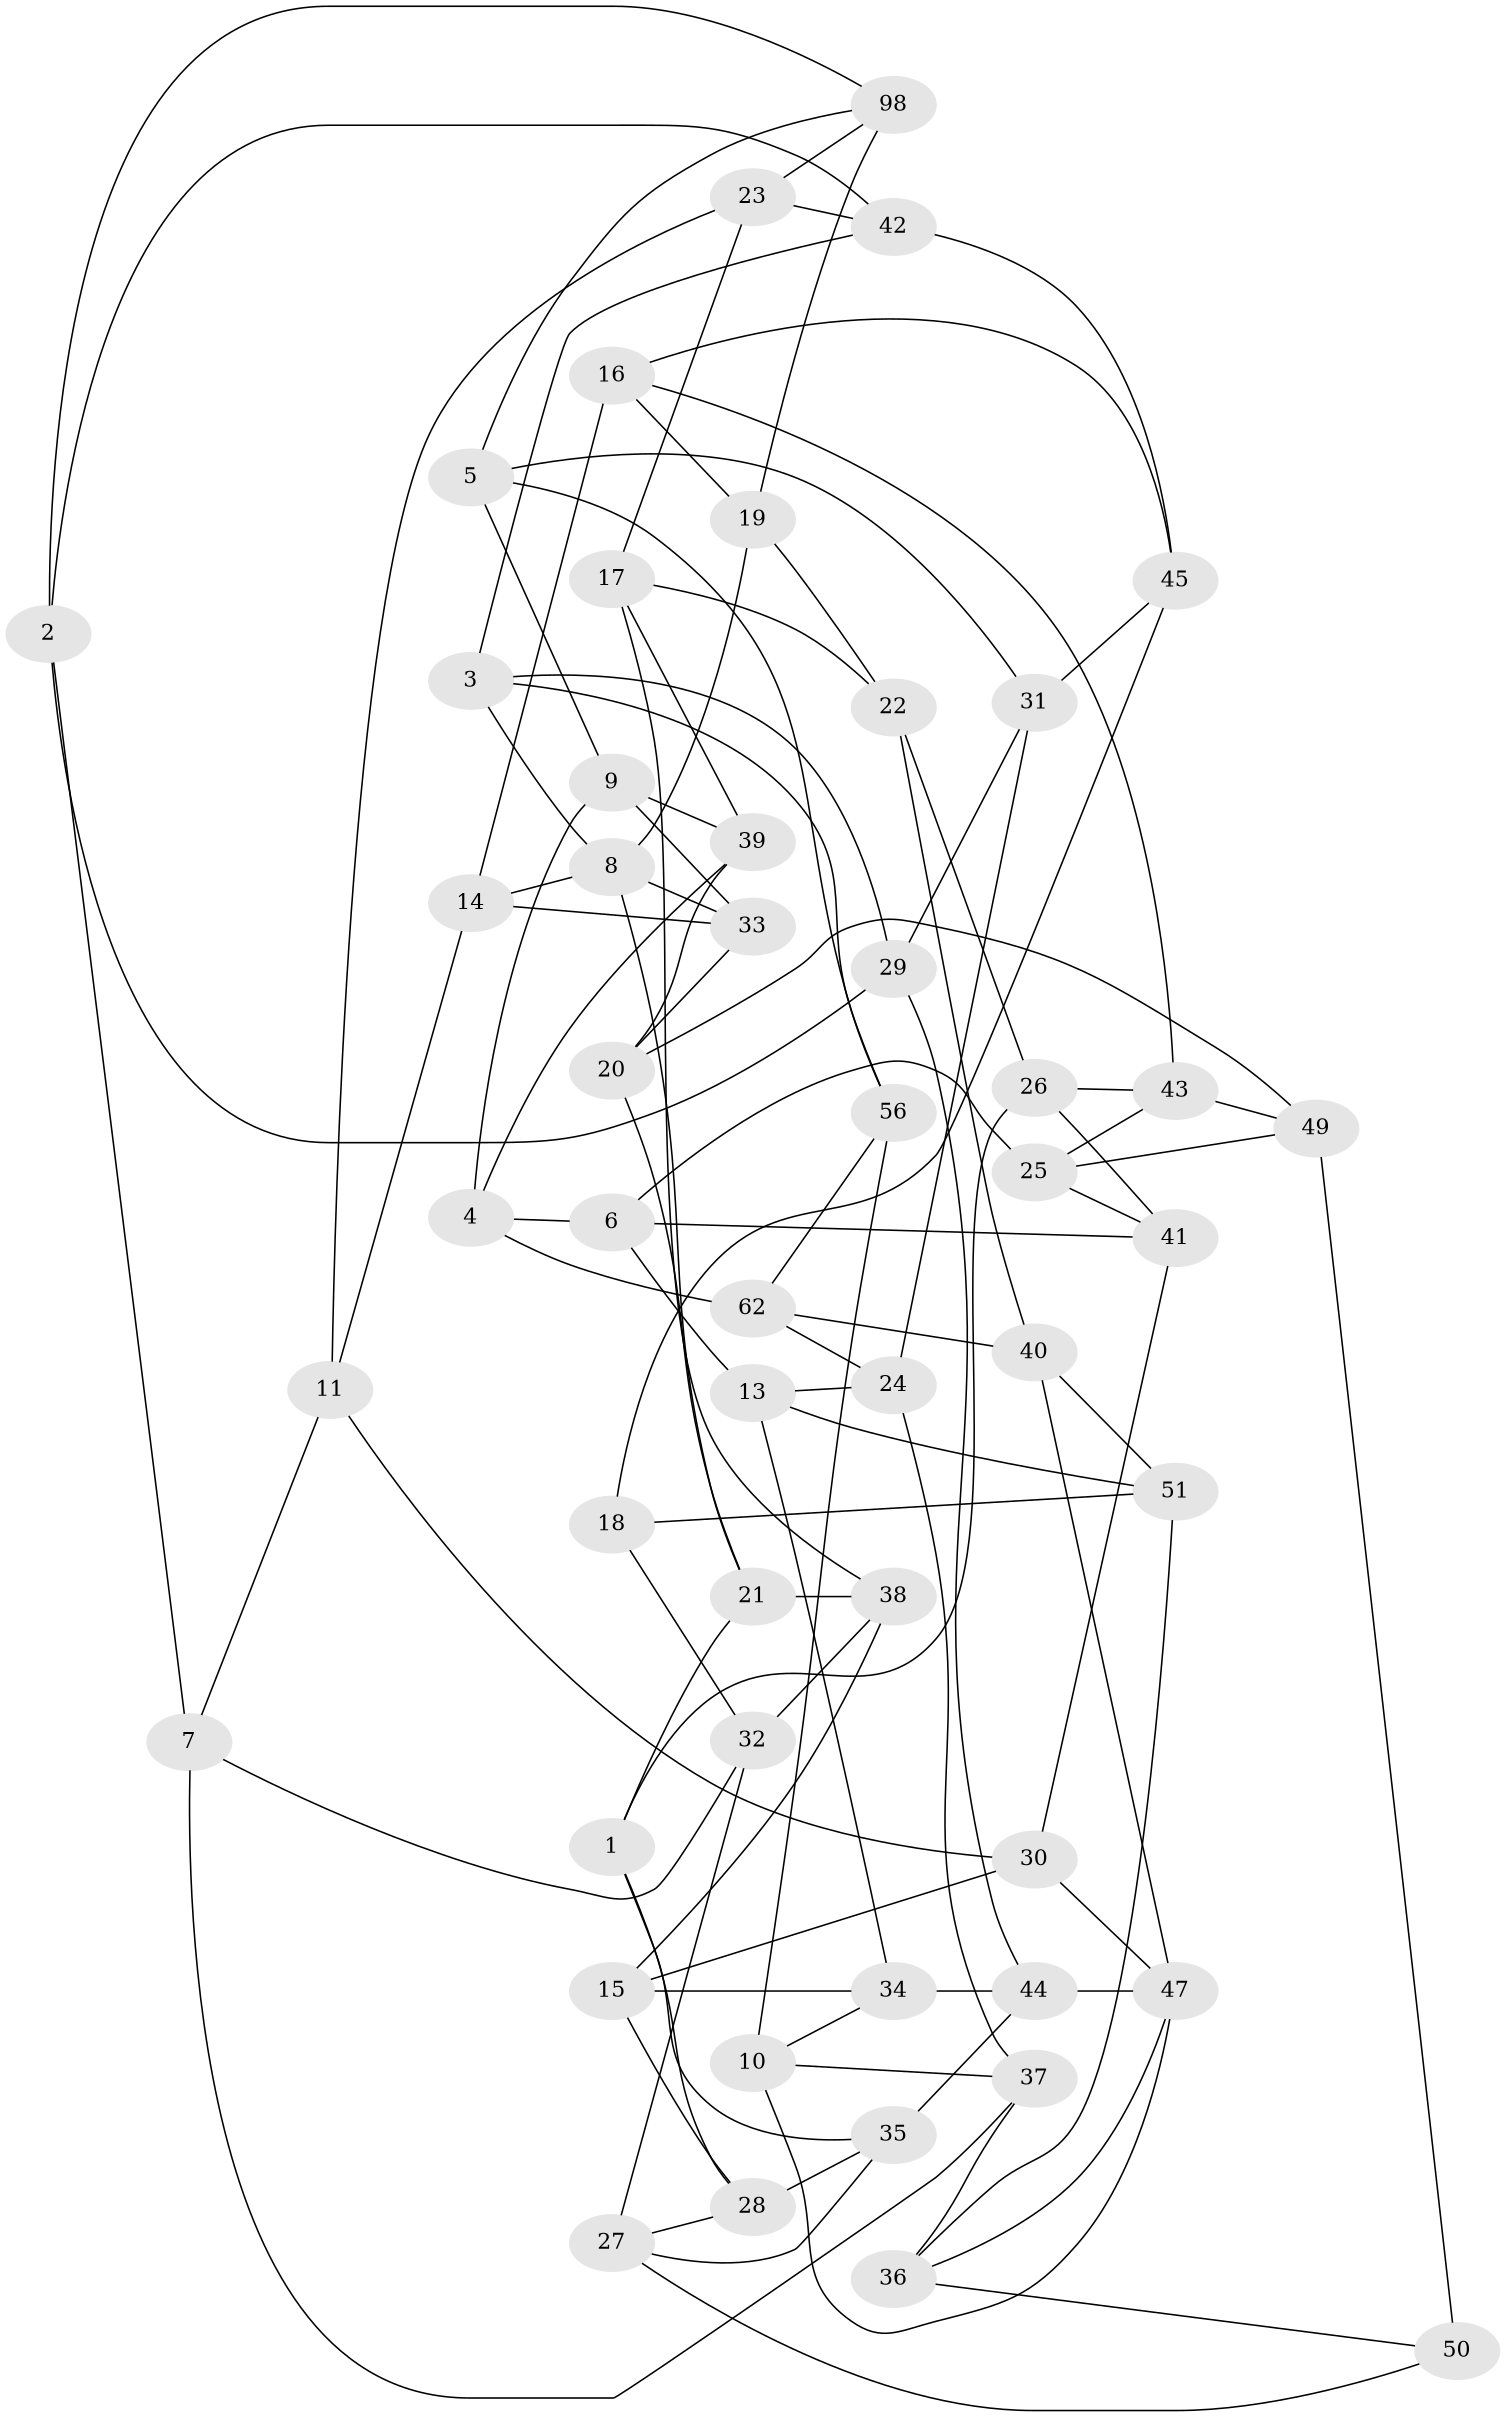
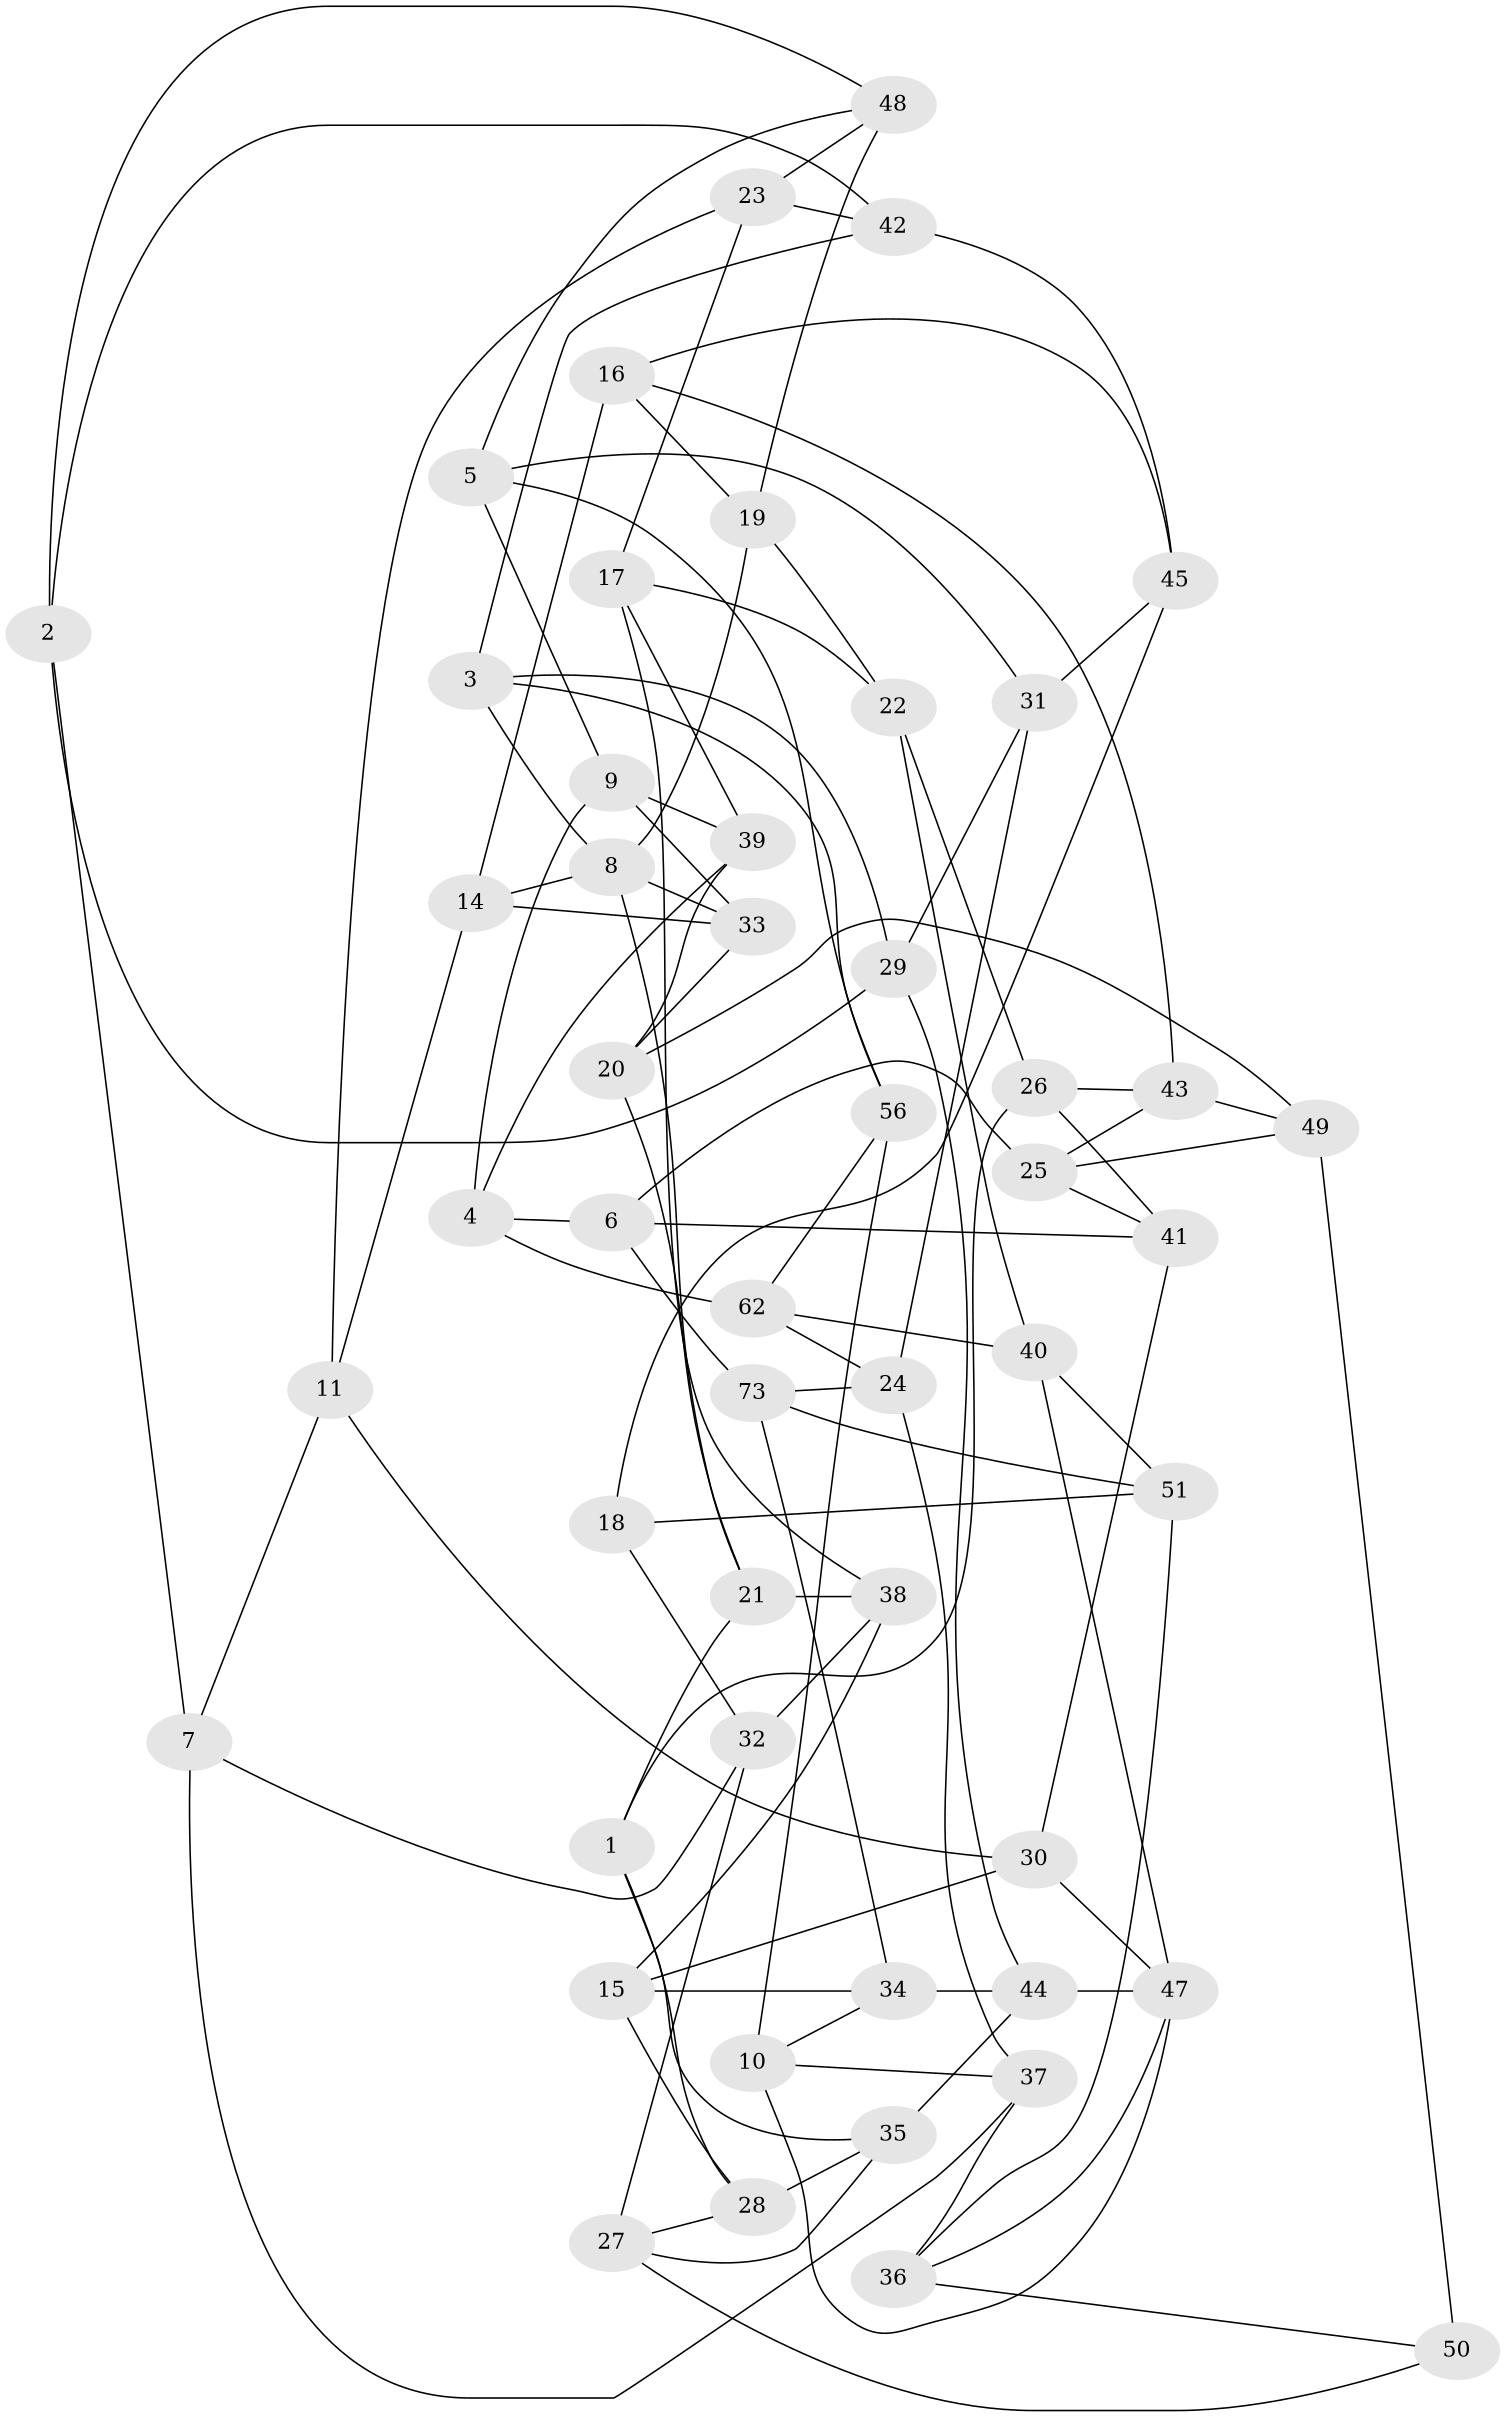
(894, 105) -> (894, 105)
(753, 1393) -> (753, 1393)
